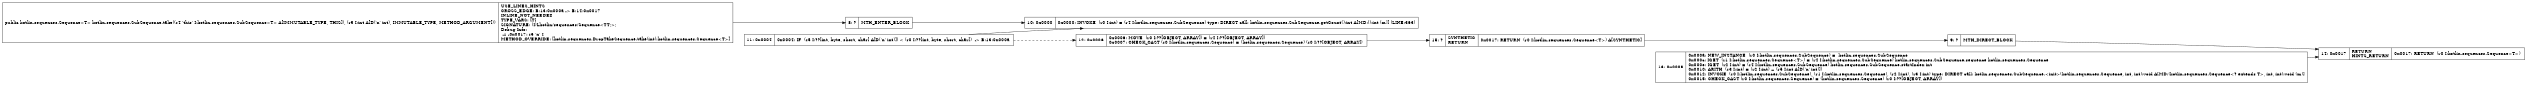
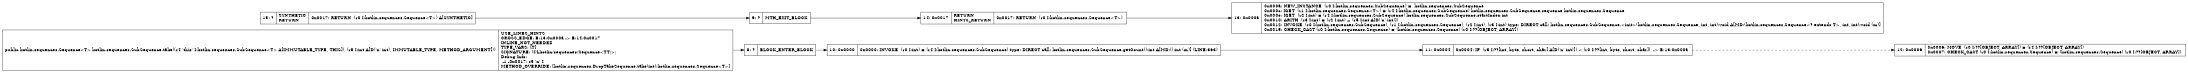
(885, 23) -> (787, 50)
(1024, 31) -> (1320, 50)
(1397, 40) -> none
(1988, 40) -> (787, 18)
(2311, 57) -> (1178, 18)
